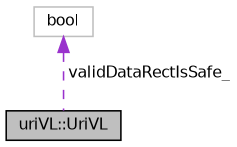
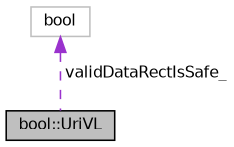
(64, 126) -> (60, 126)
